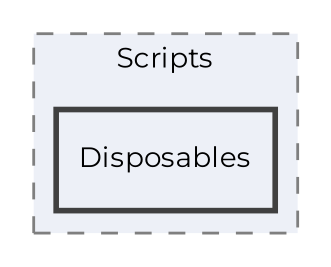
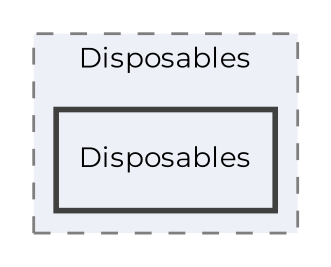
(166, 60) -> (166, 60)
